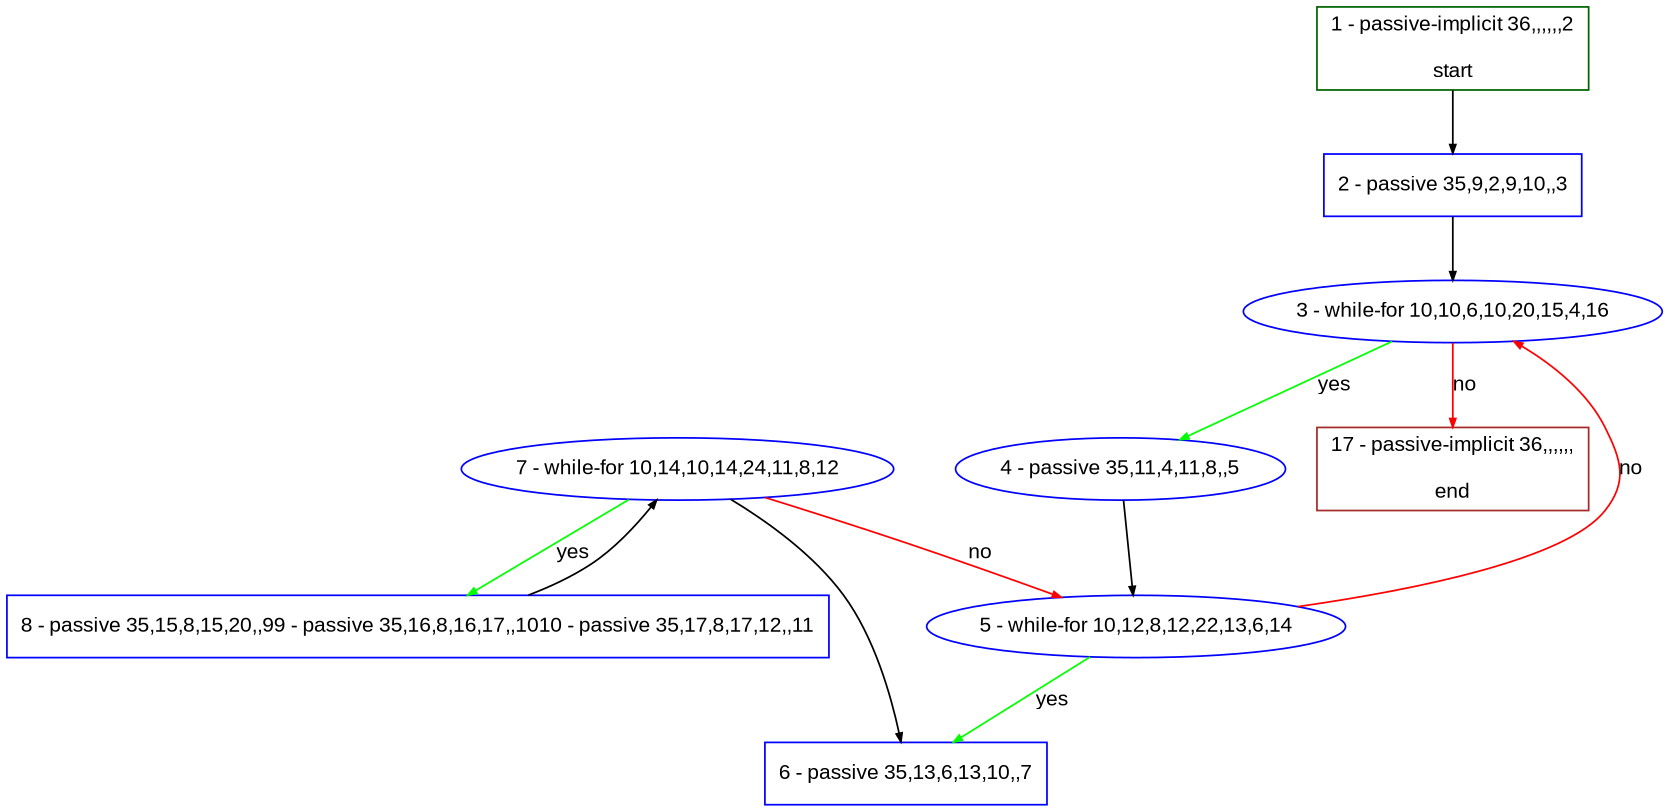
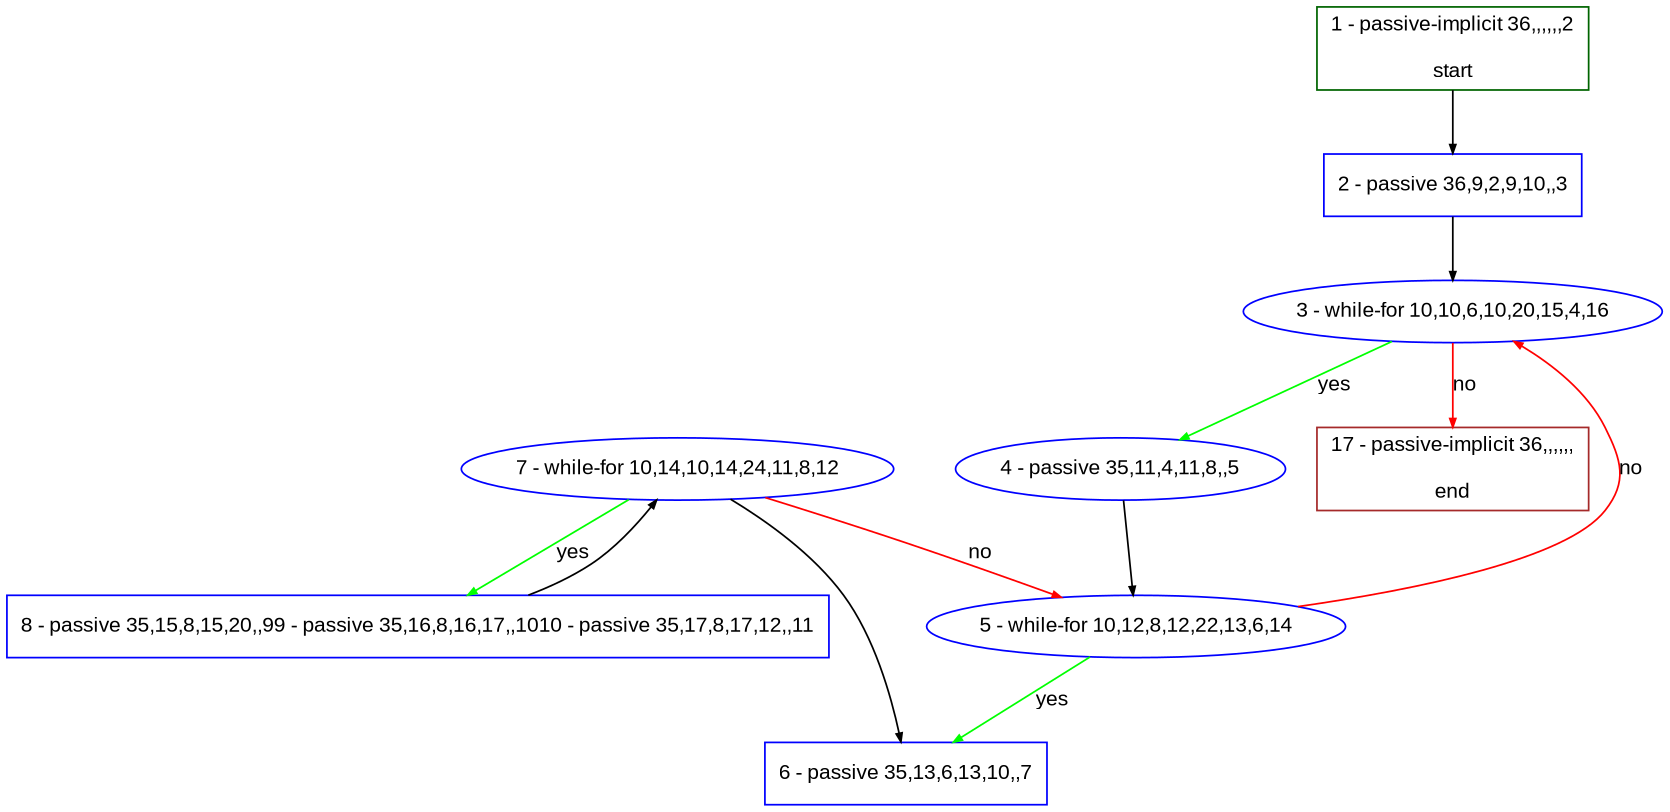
(1453, 185) -> (1453, 185)
